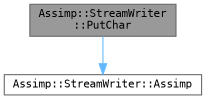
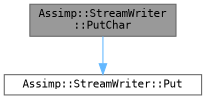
(103, 85) -> (103, 85)
